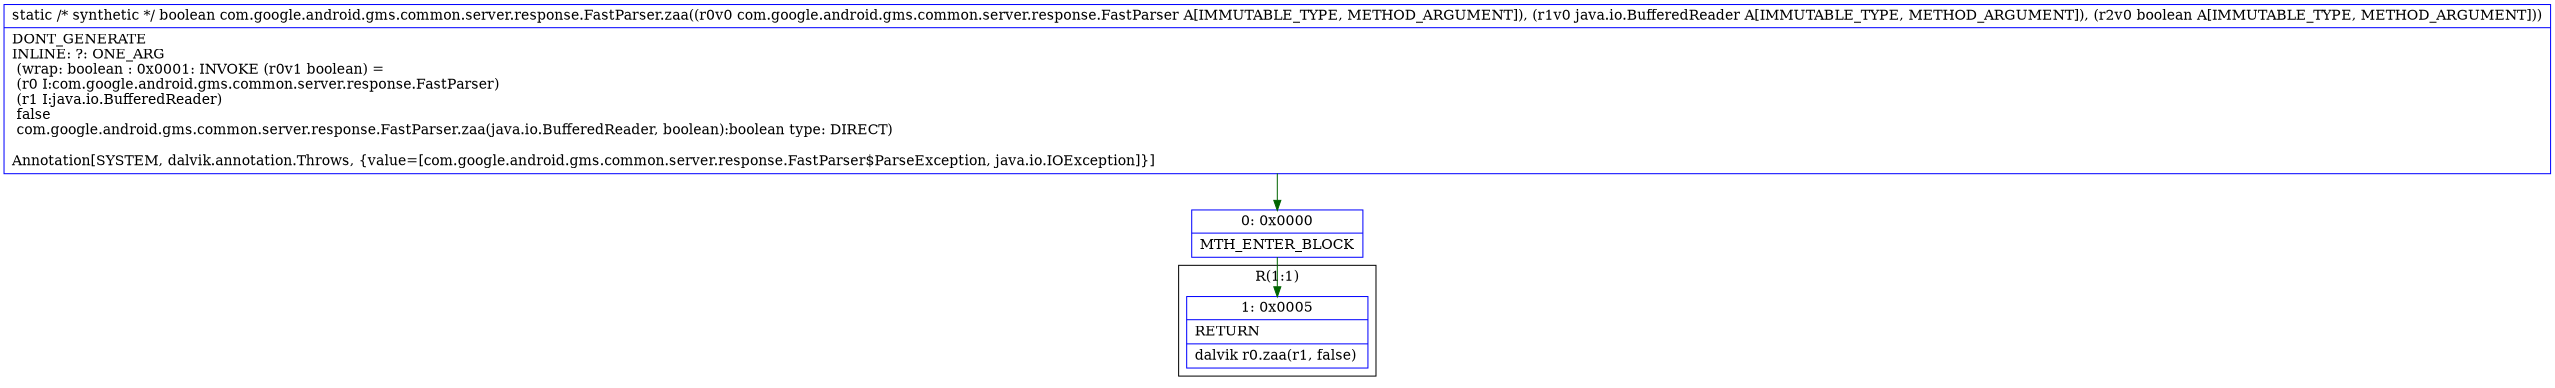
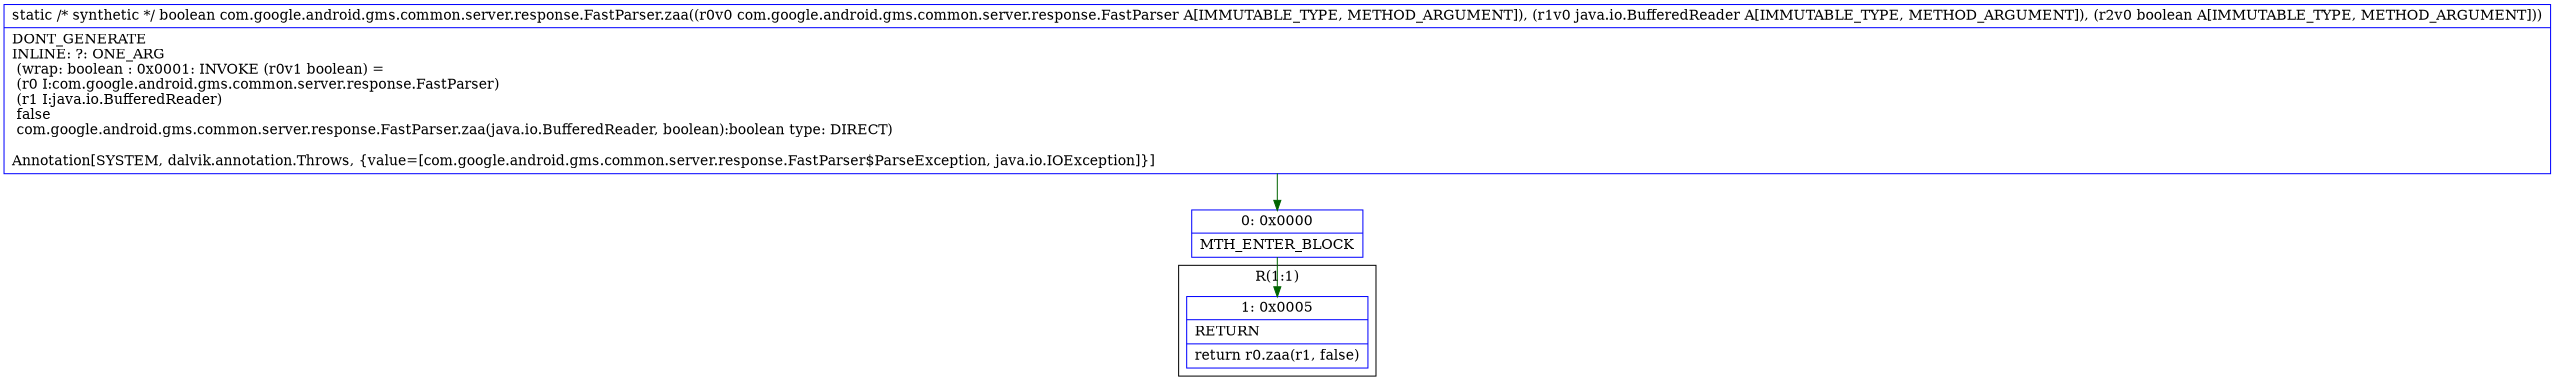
(1276, 355) -> (1277, 355)
